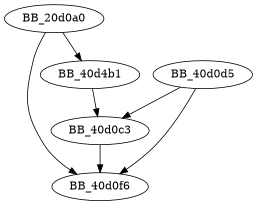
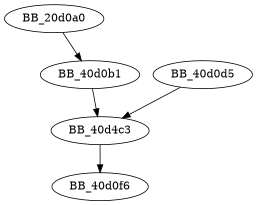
(90, 75) -> (90, 75)
(28, 107) -> none
(100, 131) -> (100, 131)
(166, 133) -> none
